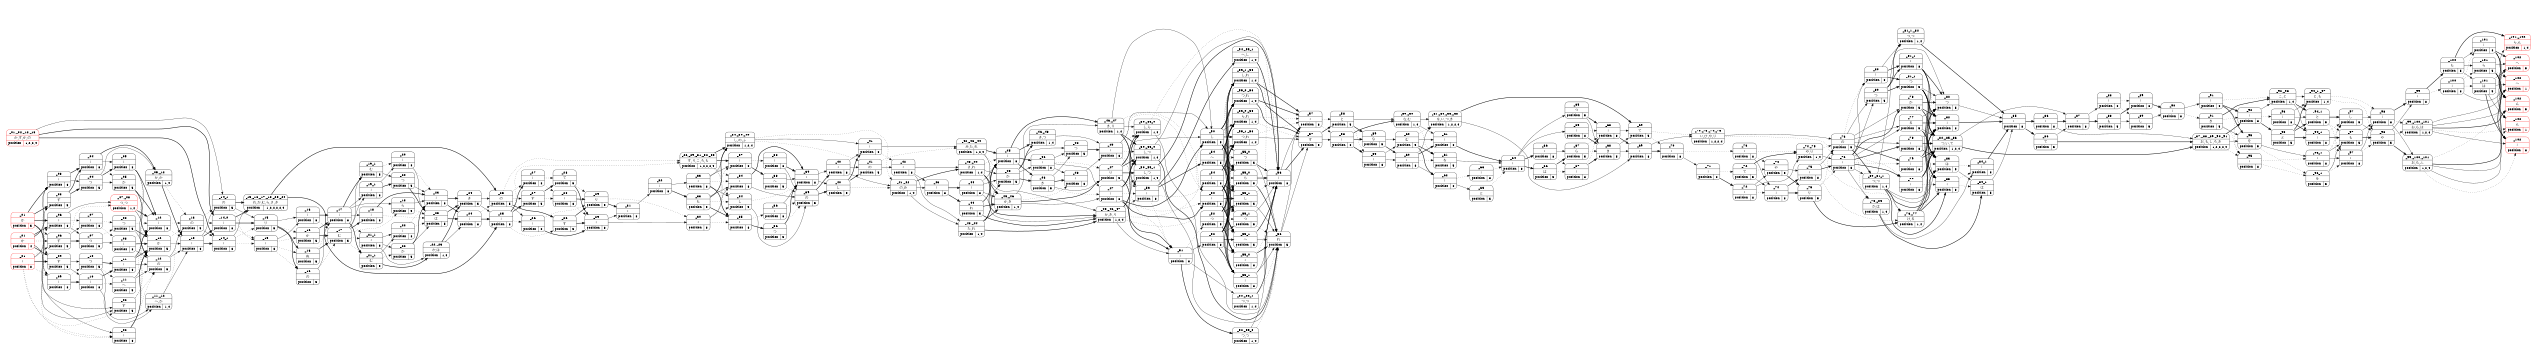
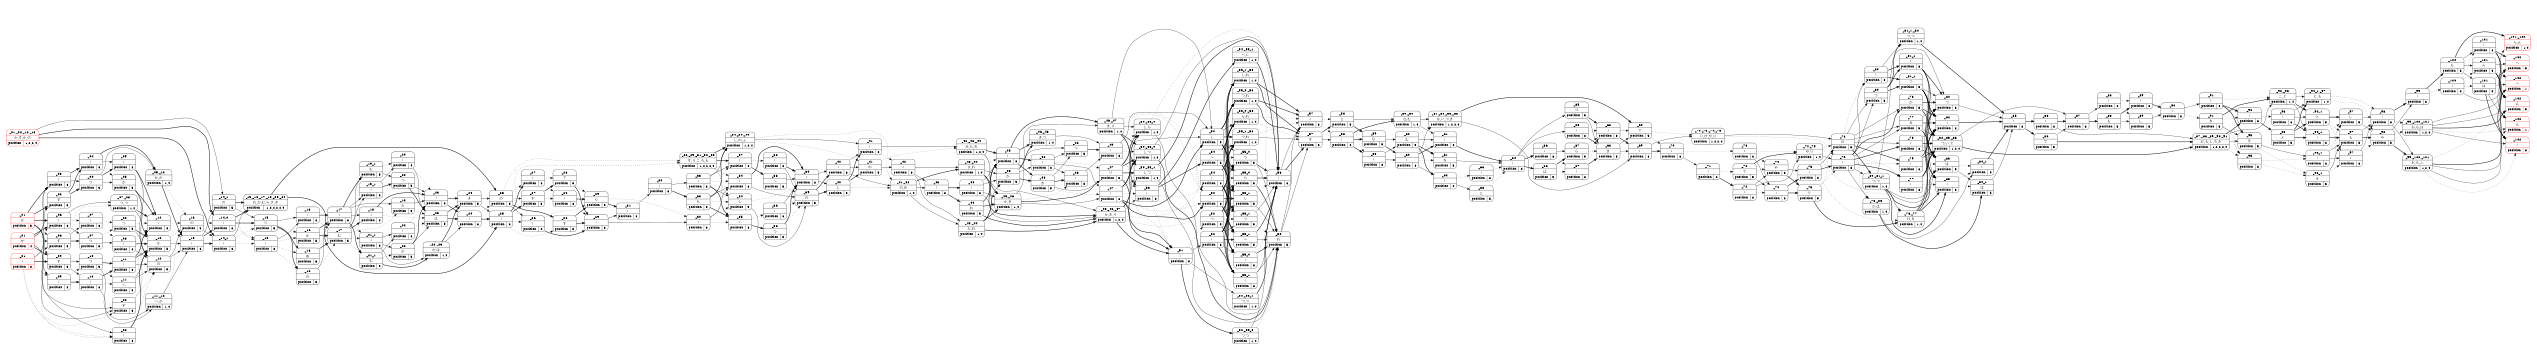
(2264, 107) -> (2256, 129)
(124, 203) -> (124, 203)
(1139, 243) -> (1139, 243)
